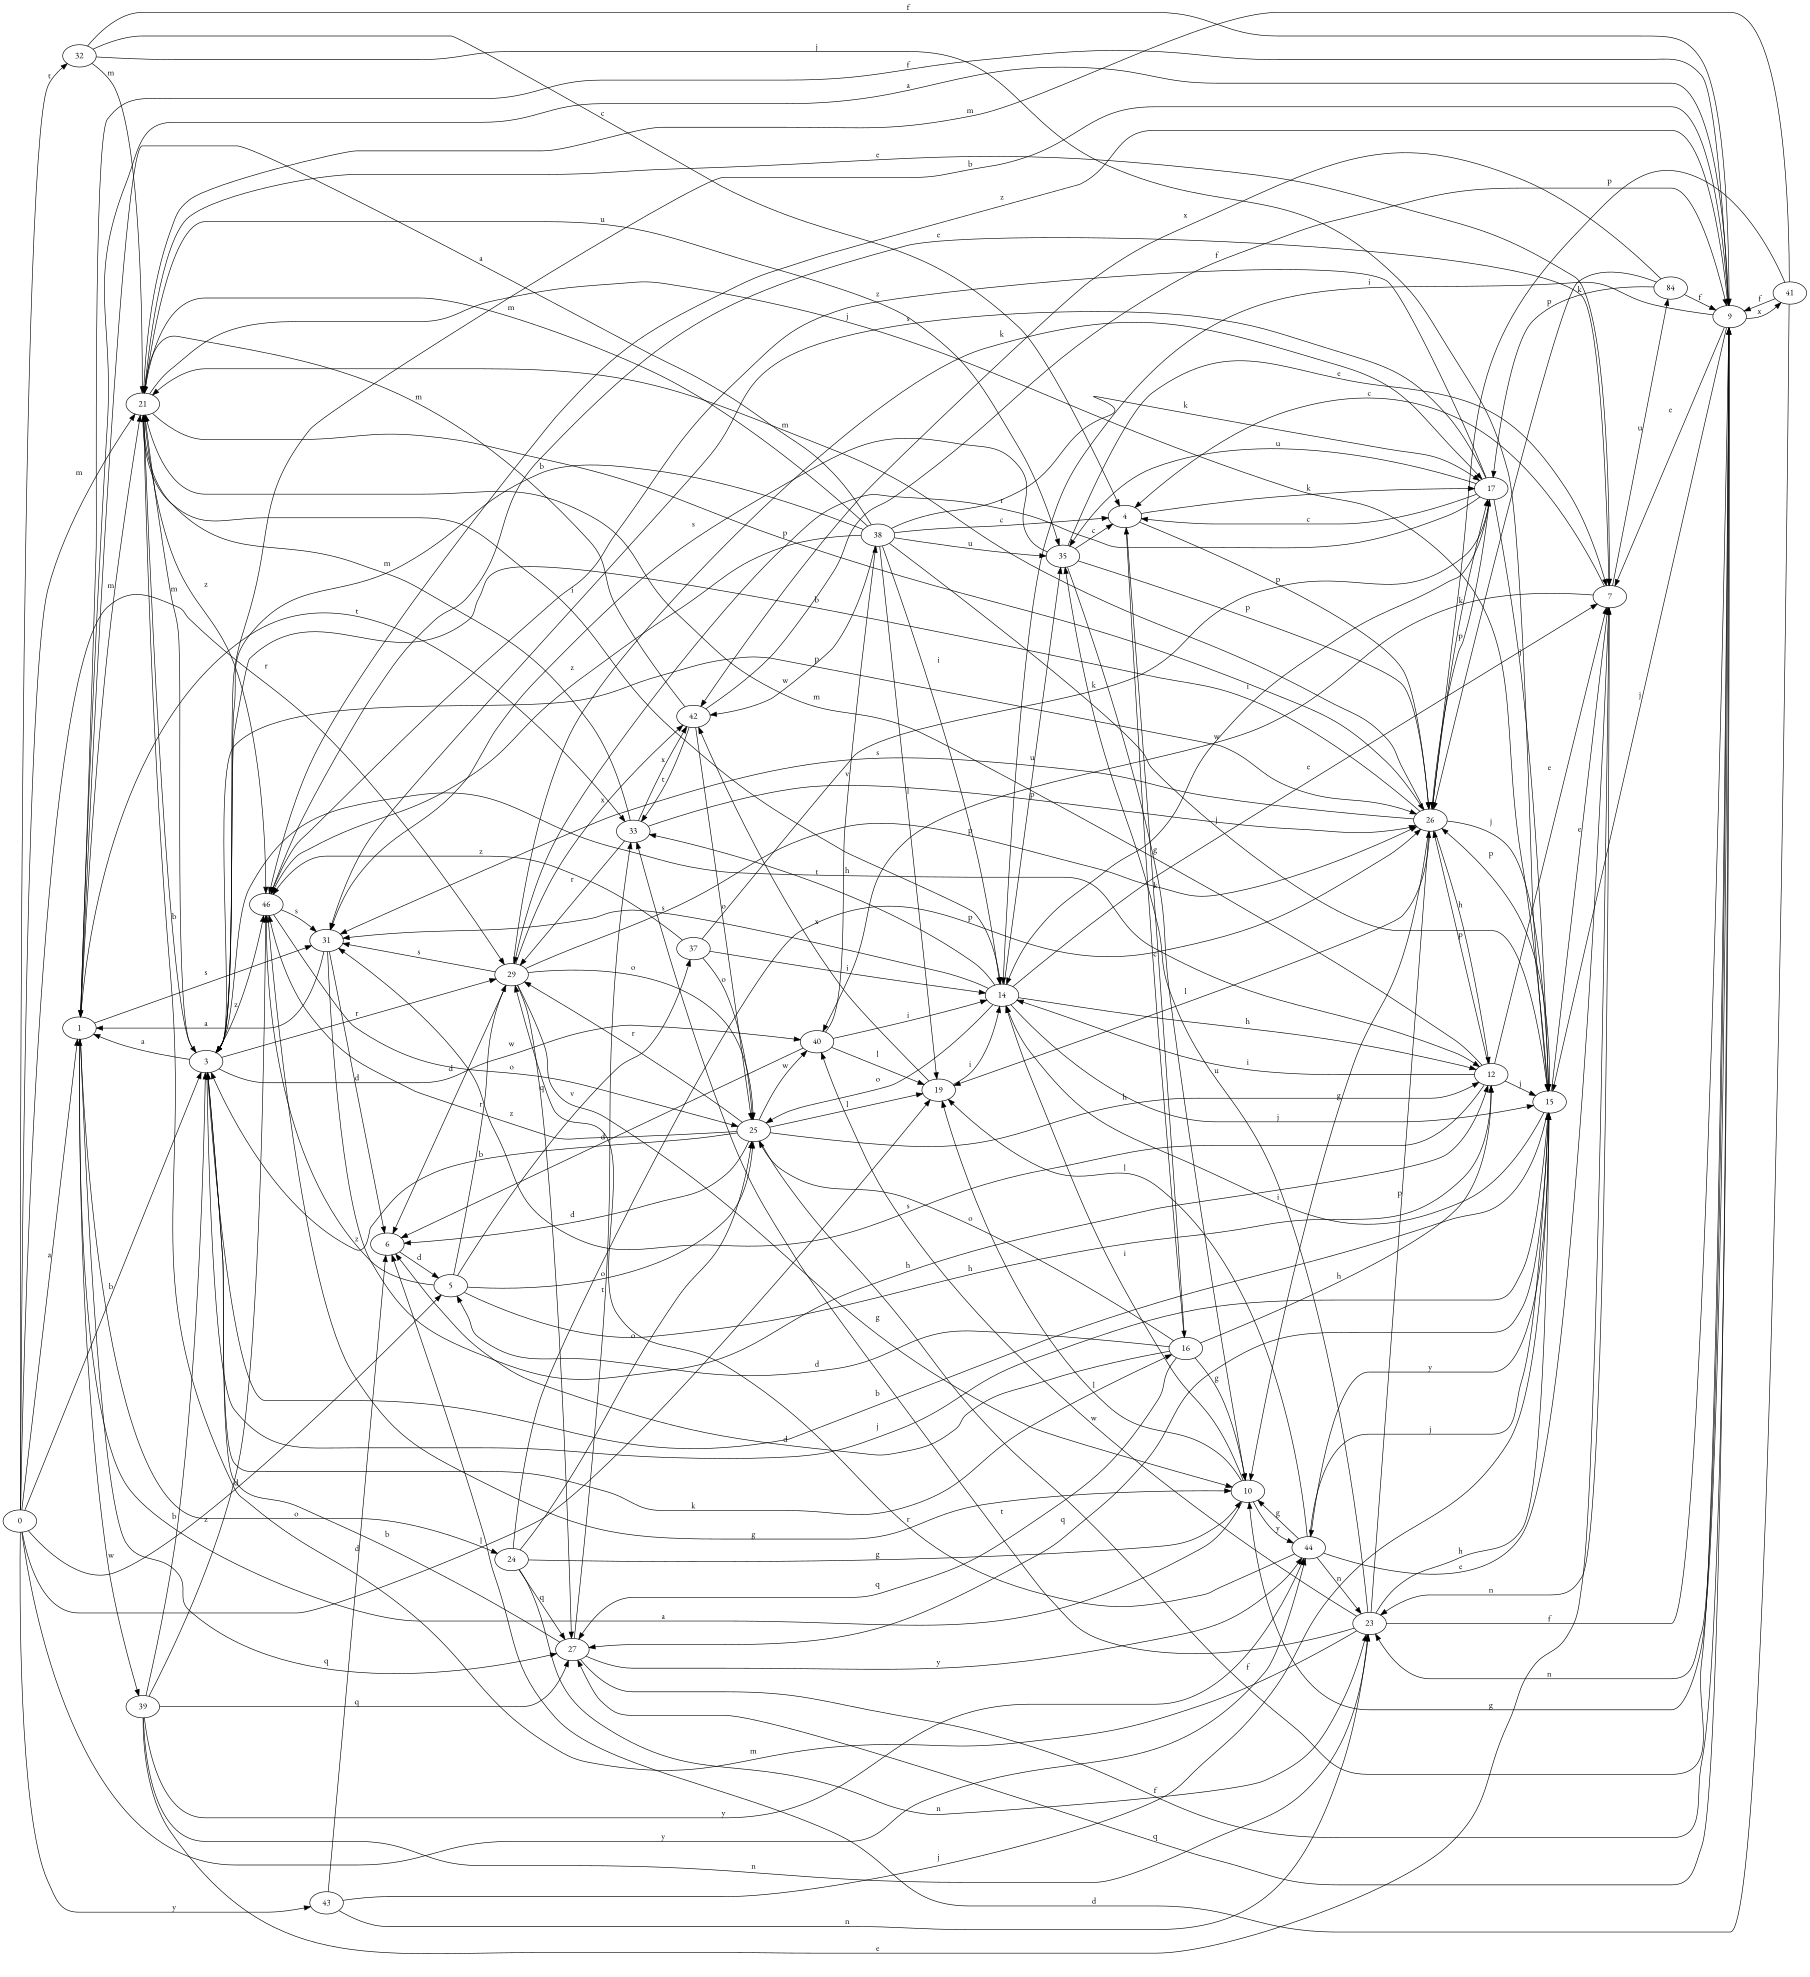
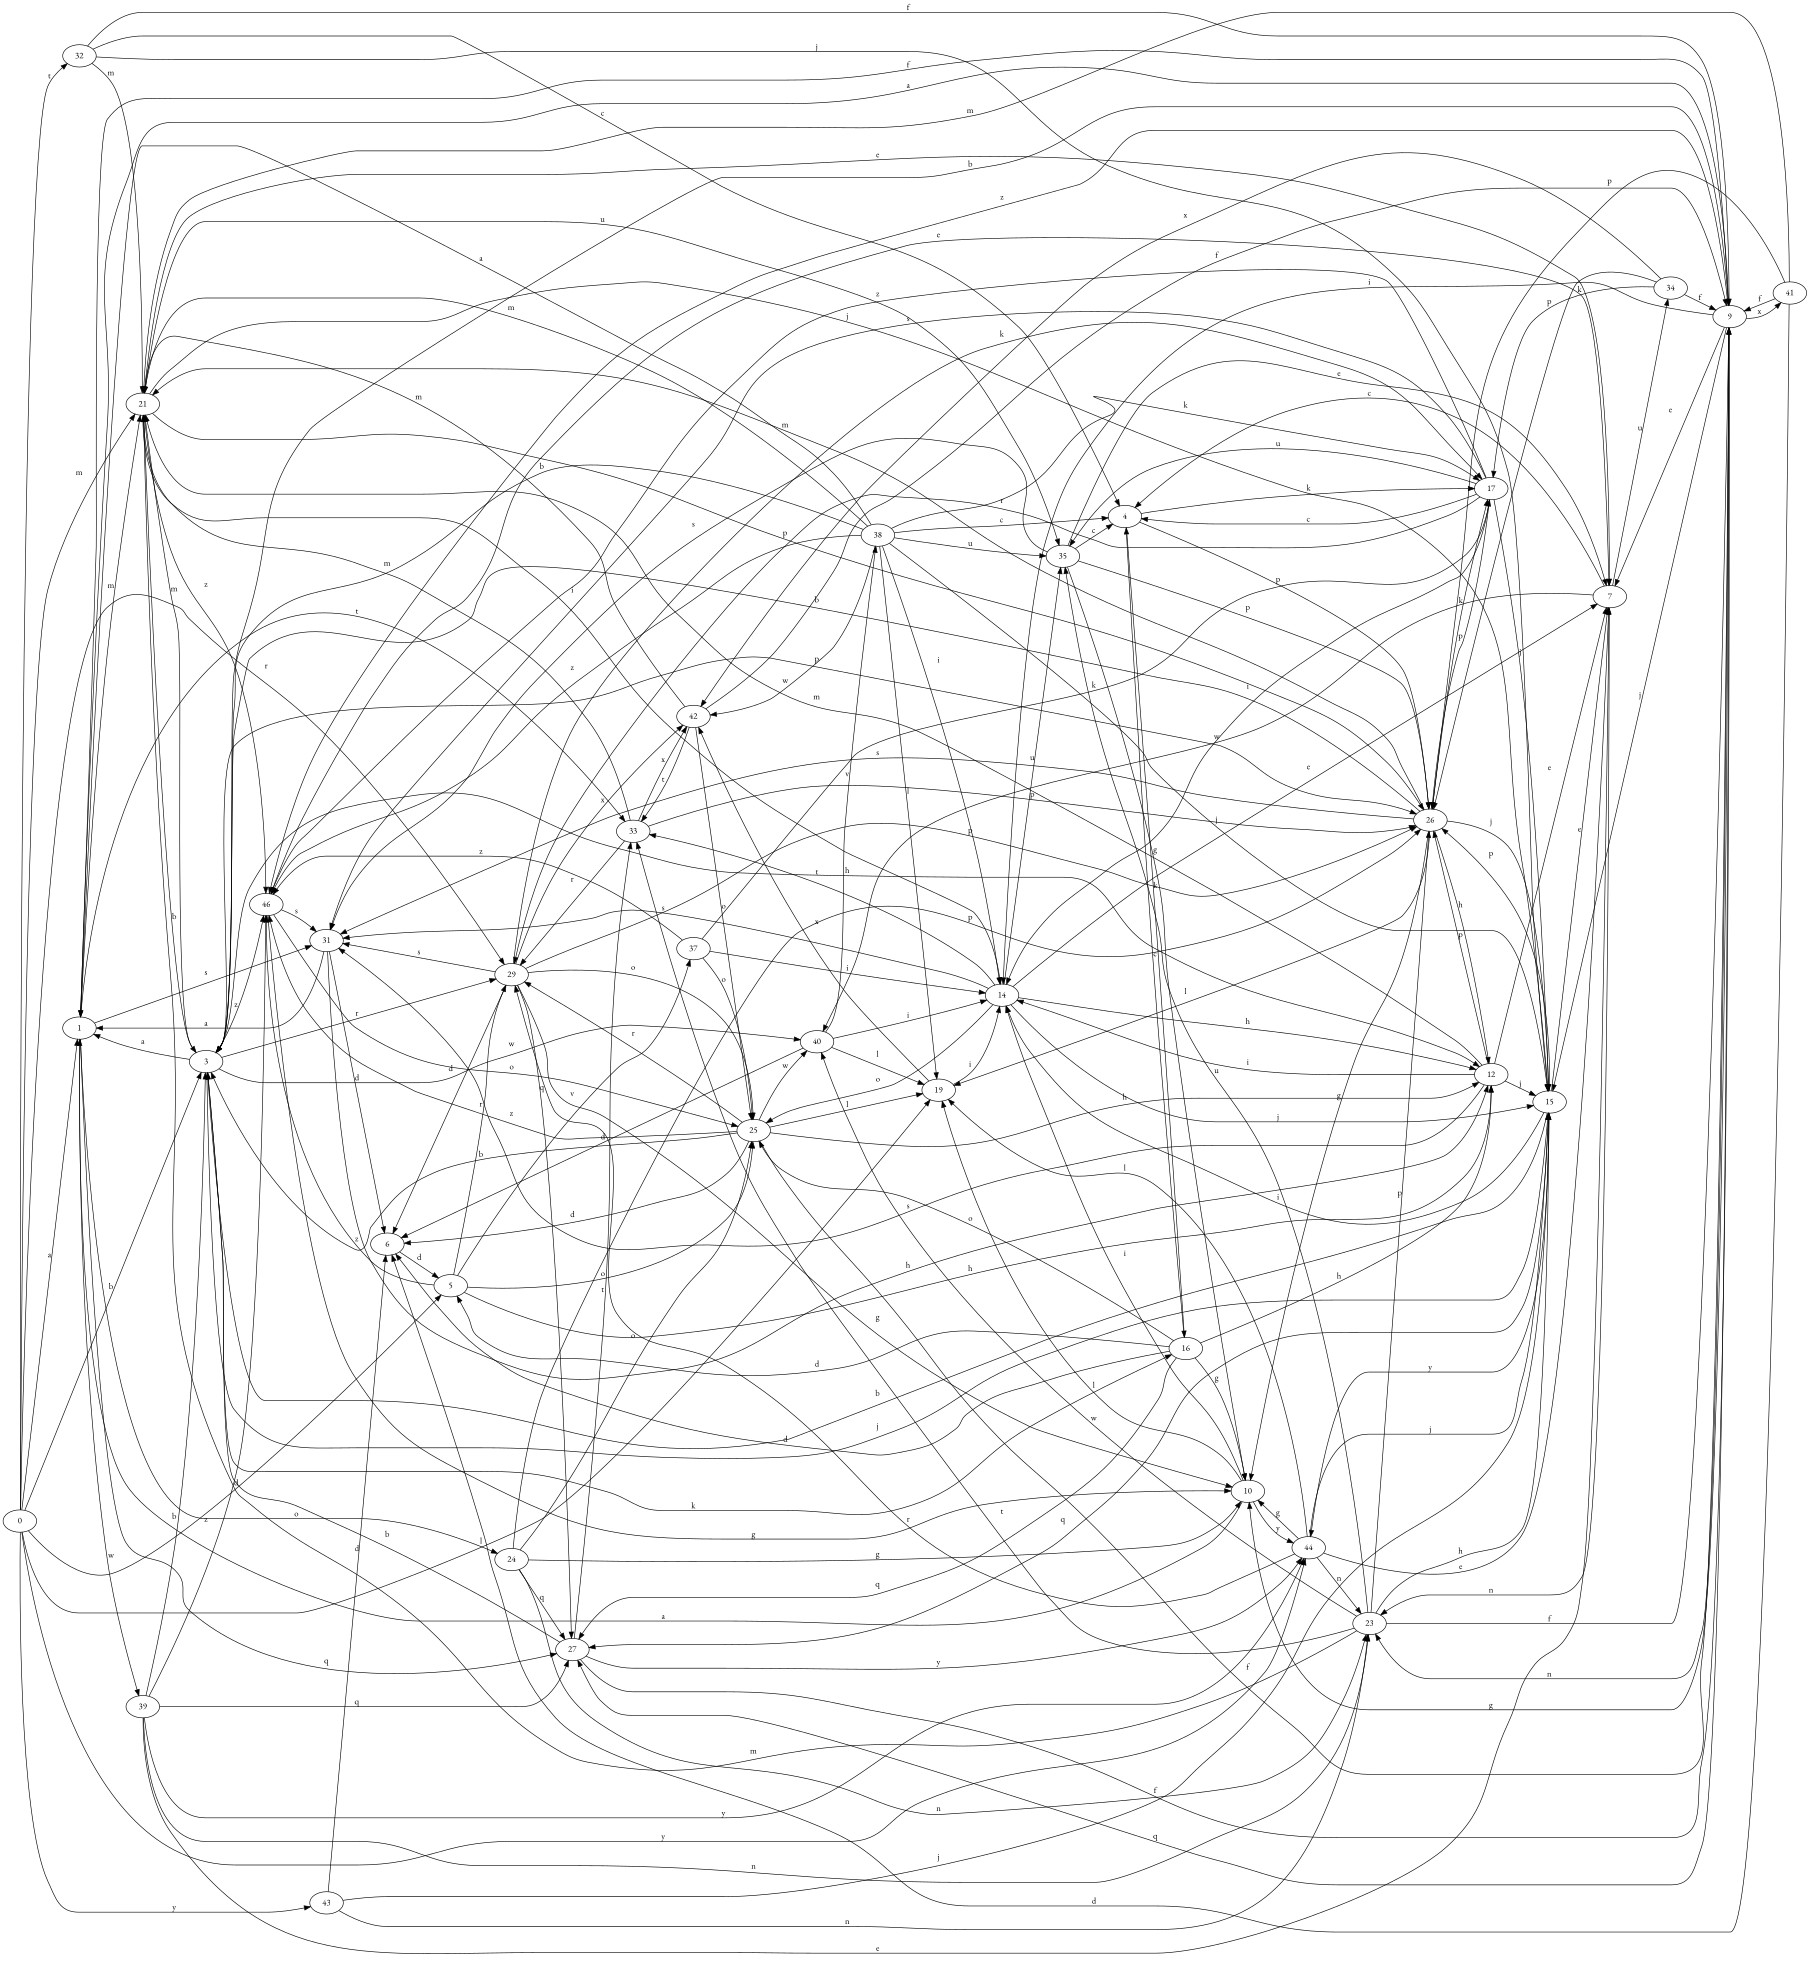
(1671, 288) -> (1671, 288)
